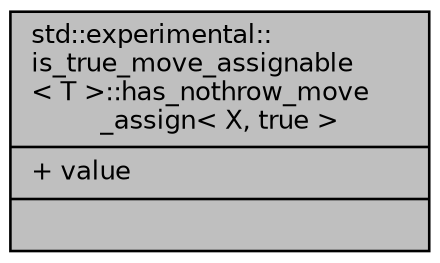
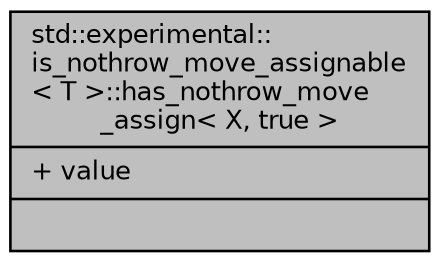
(193, 64) -> (220, 64)
